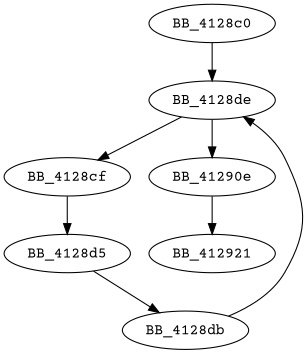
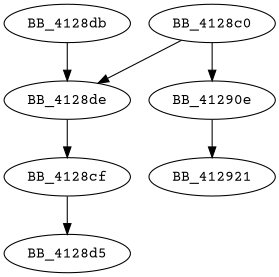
(212, 133) -> (212, 57)
(122, 289) -> none
